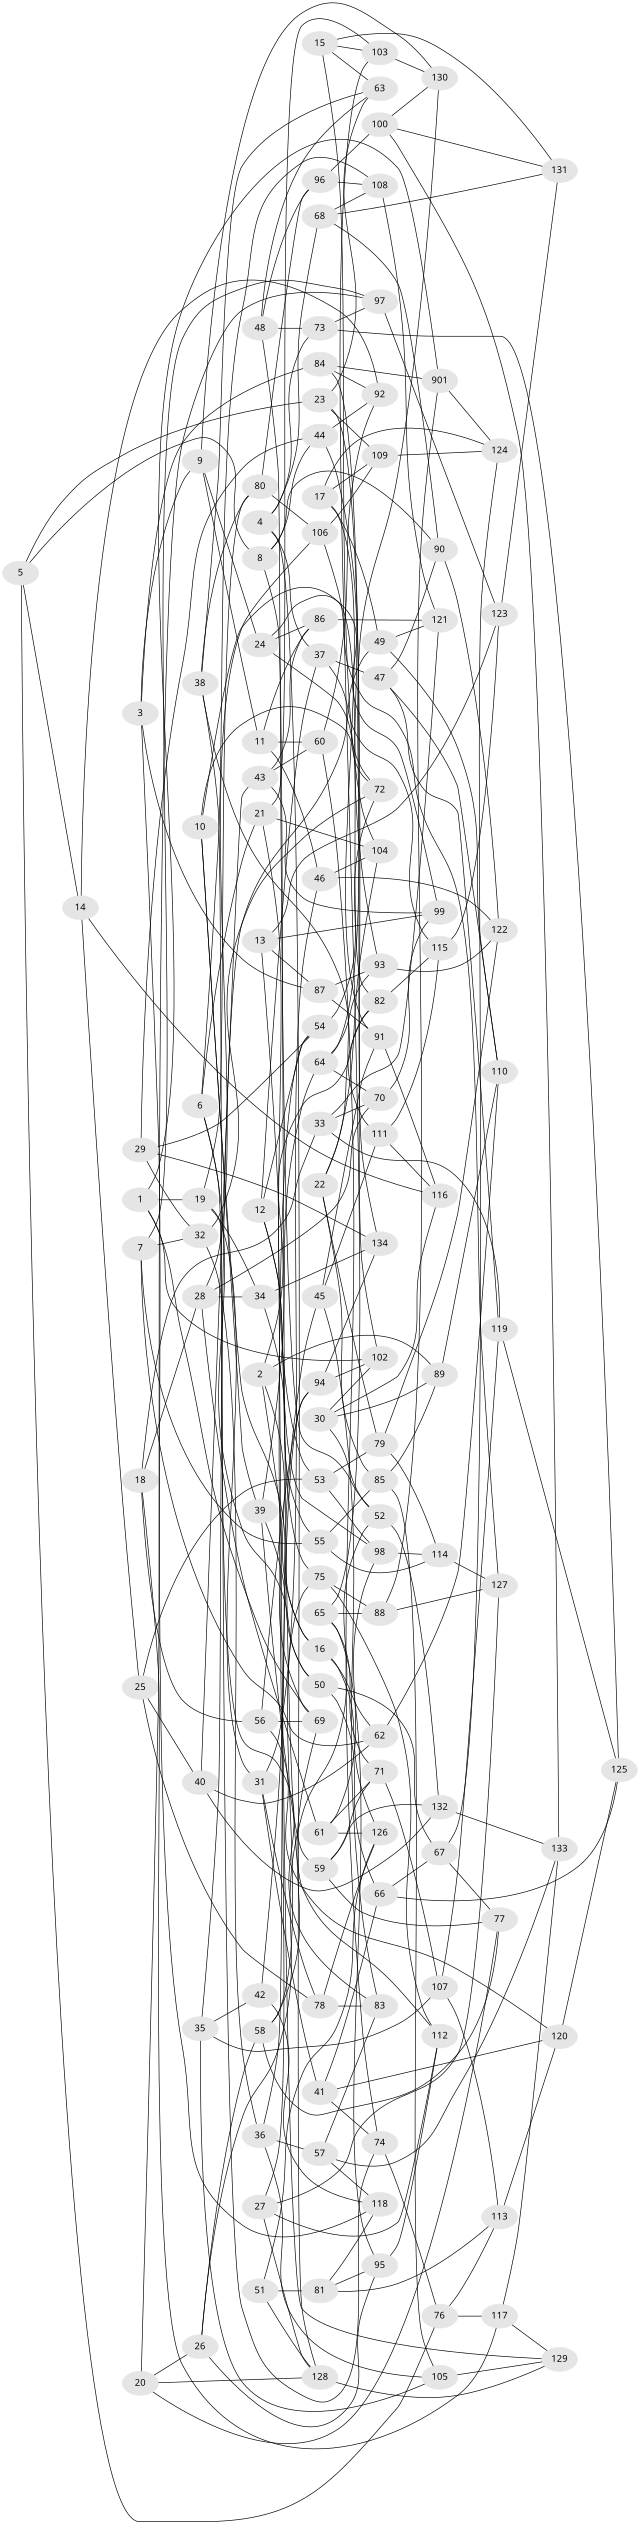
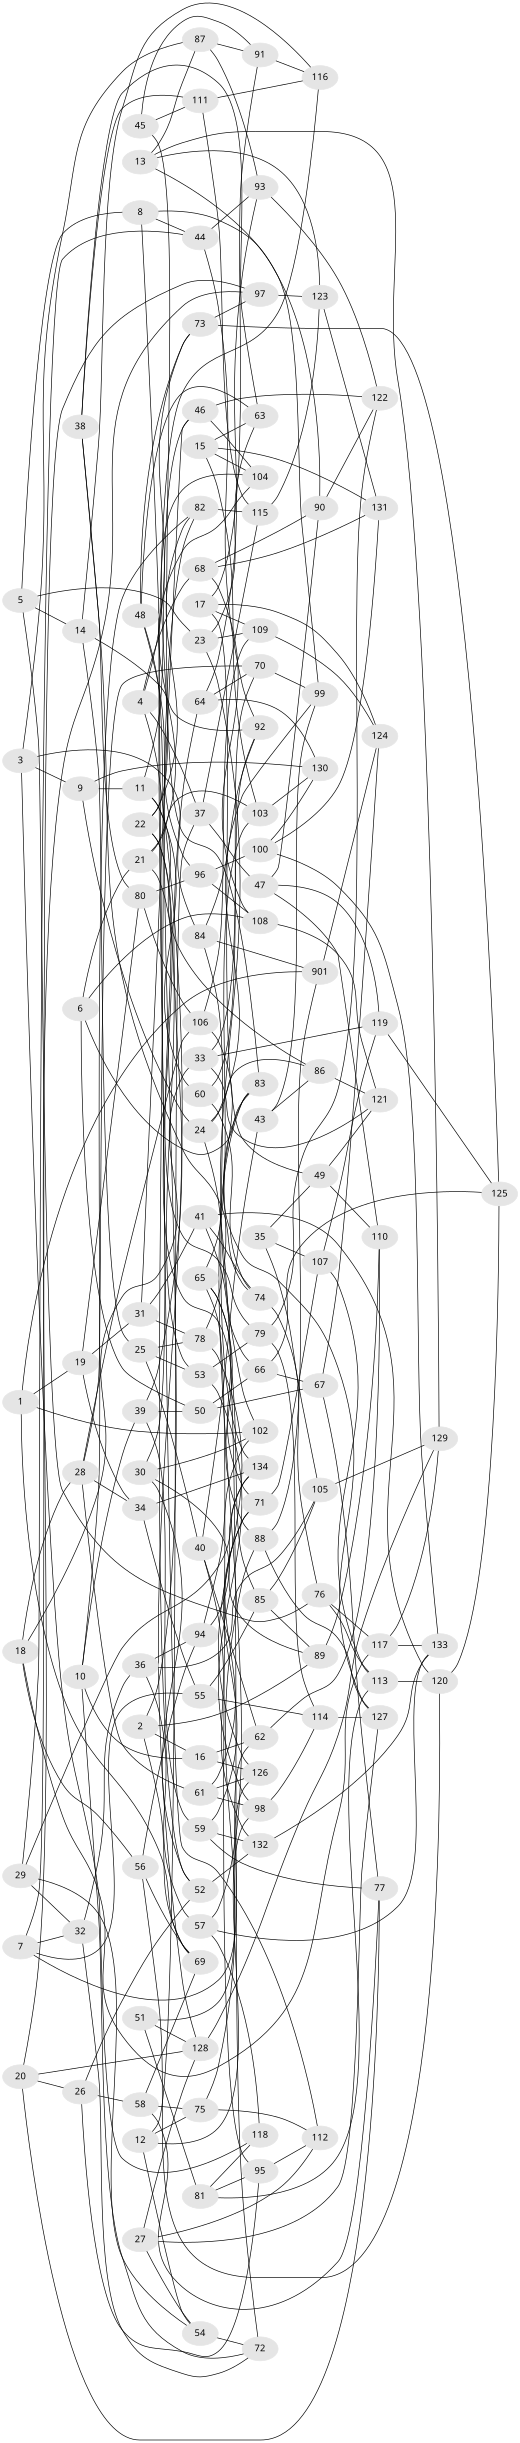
(288, 761) -> none
(260, 1995) -> none
